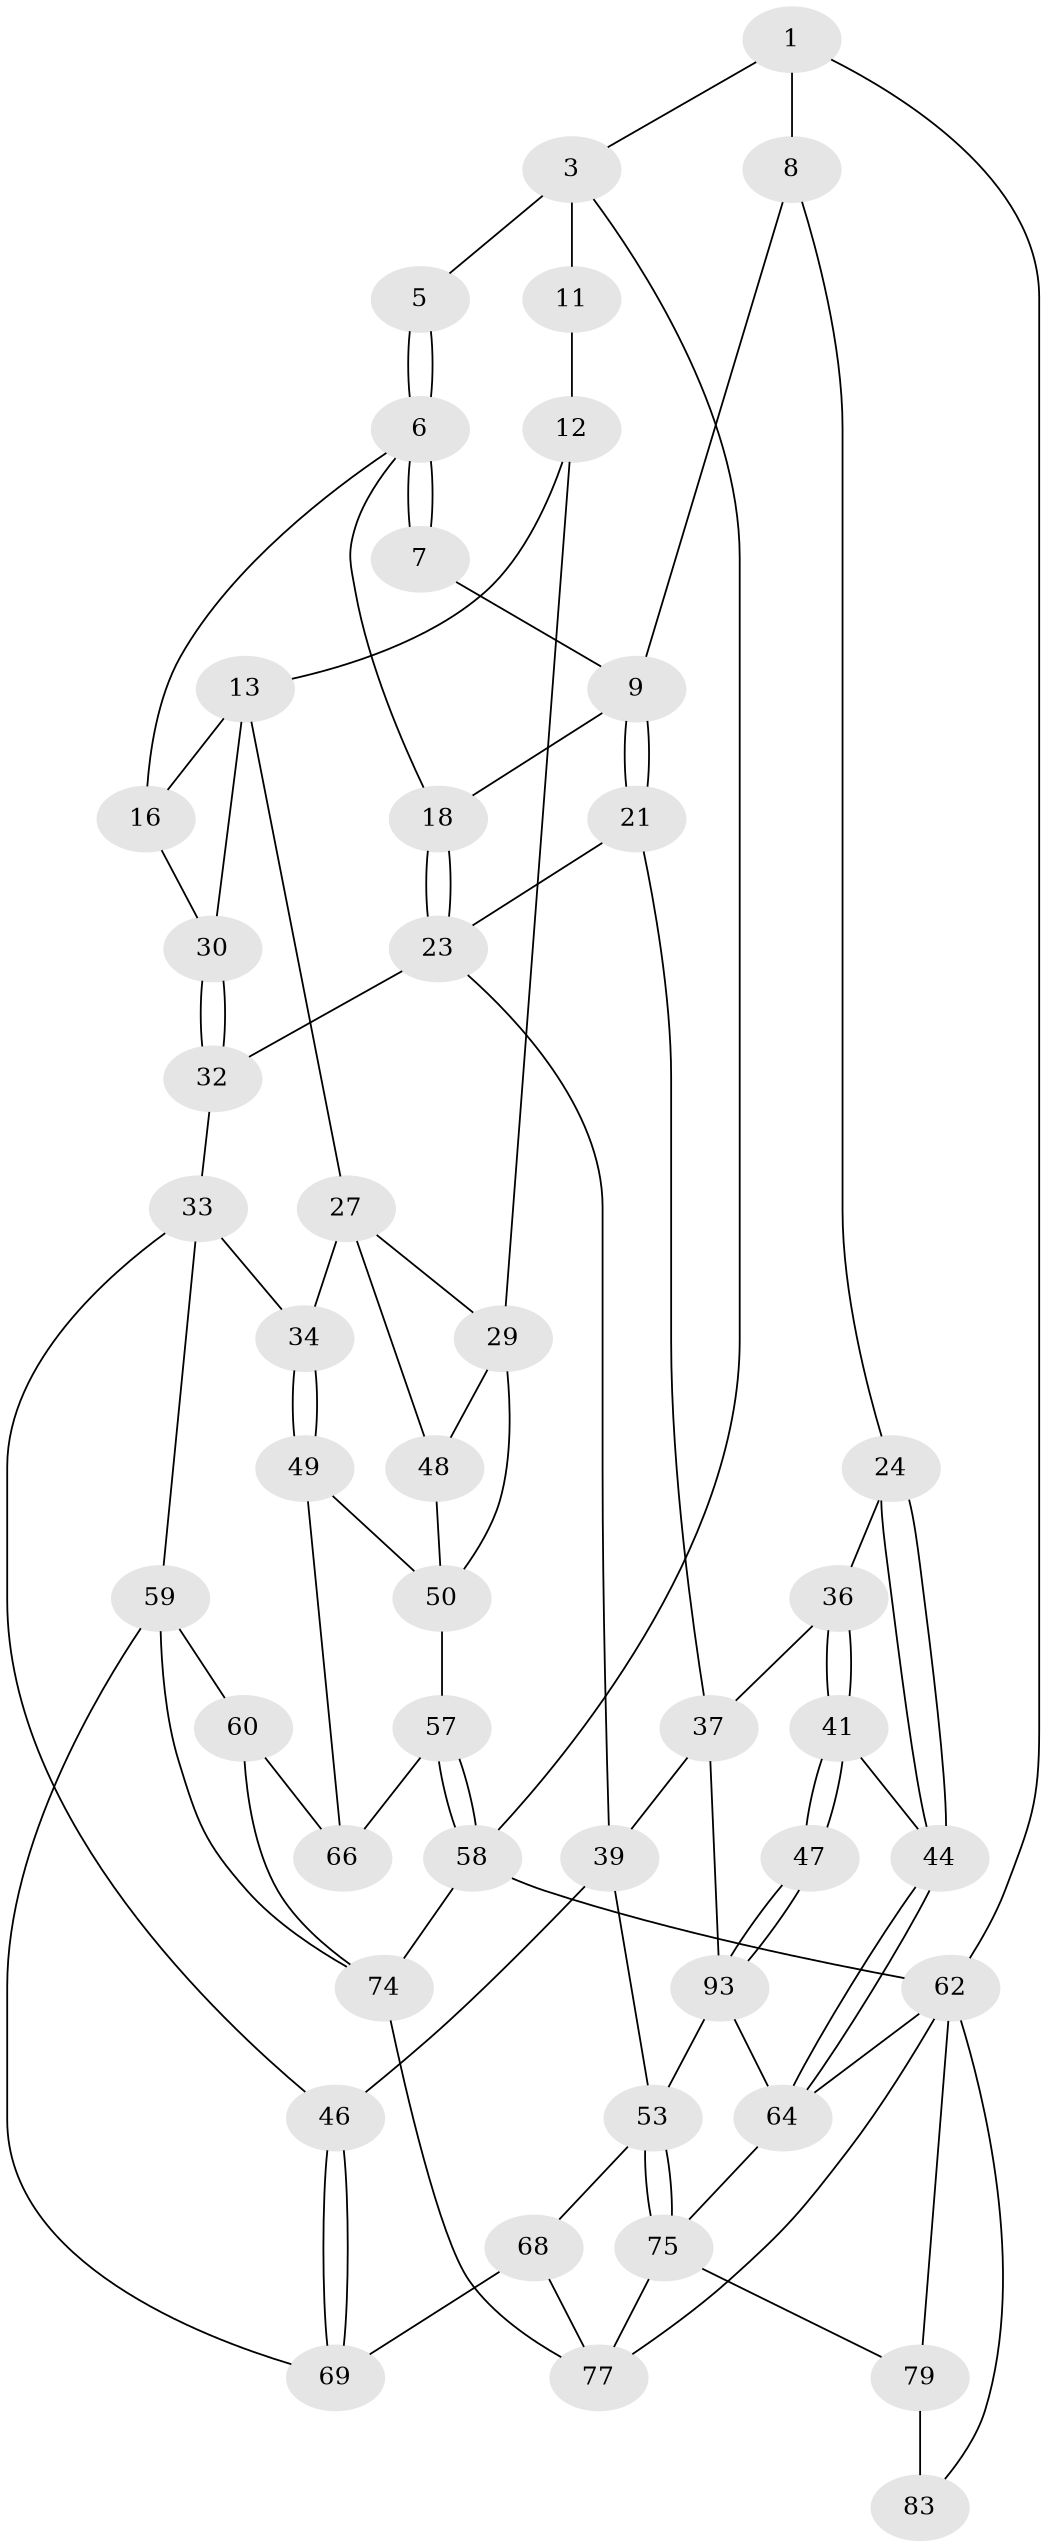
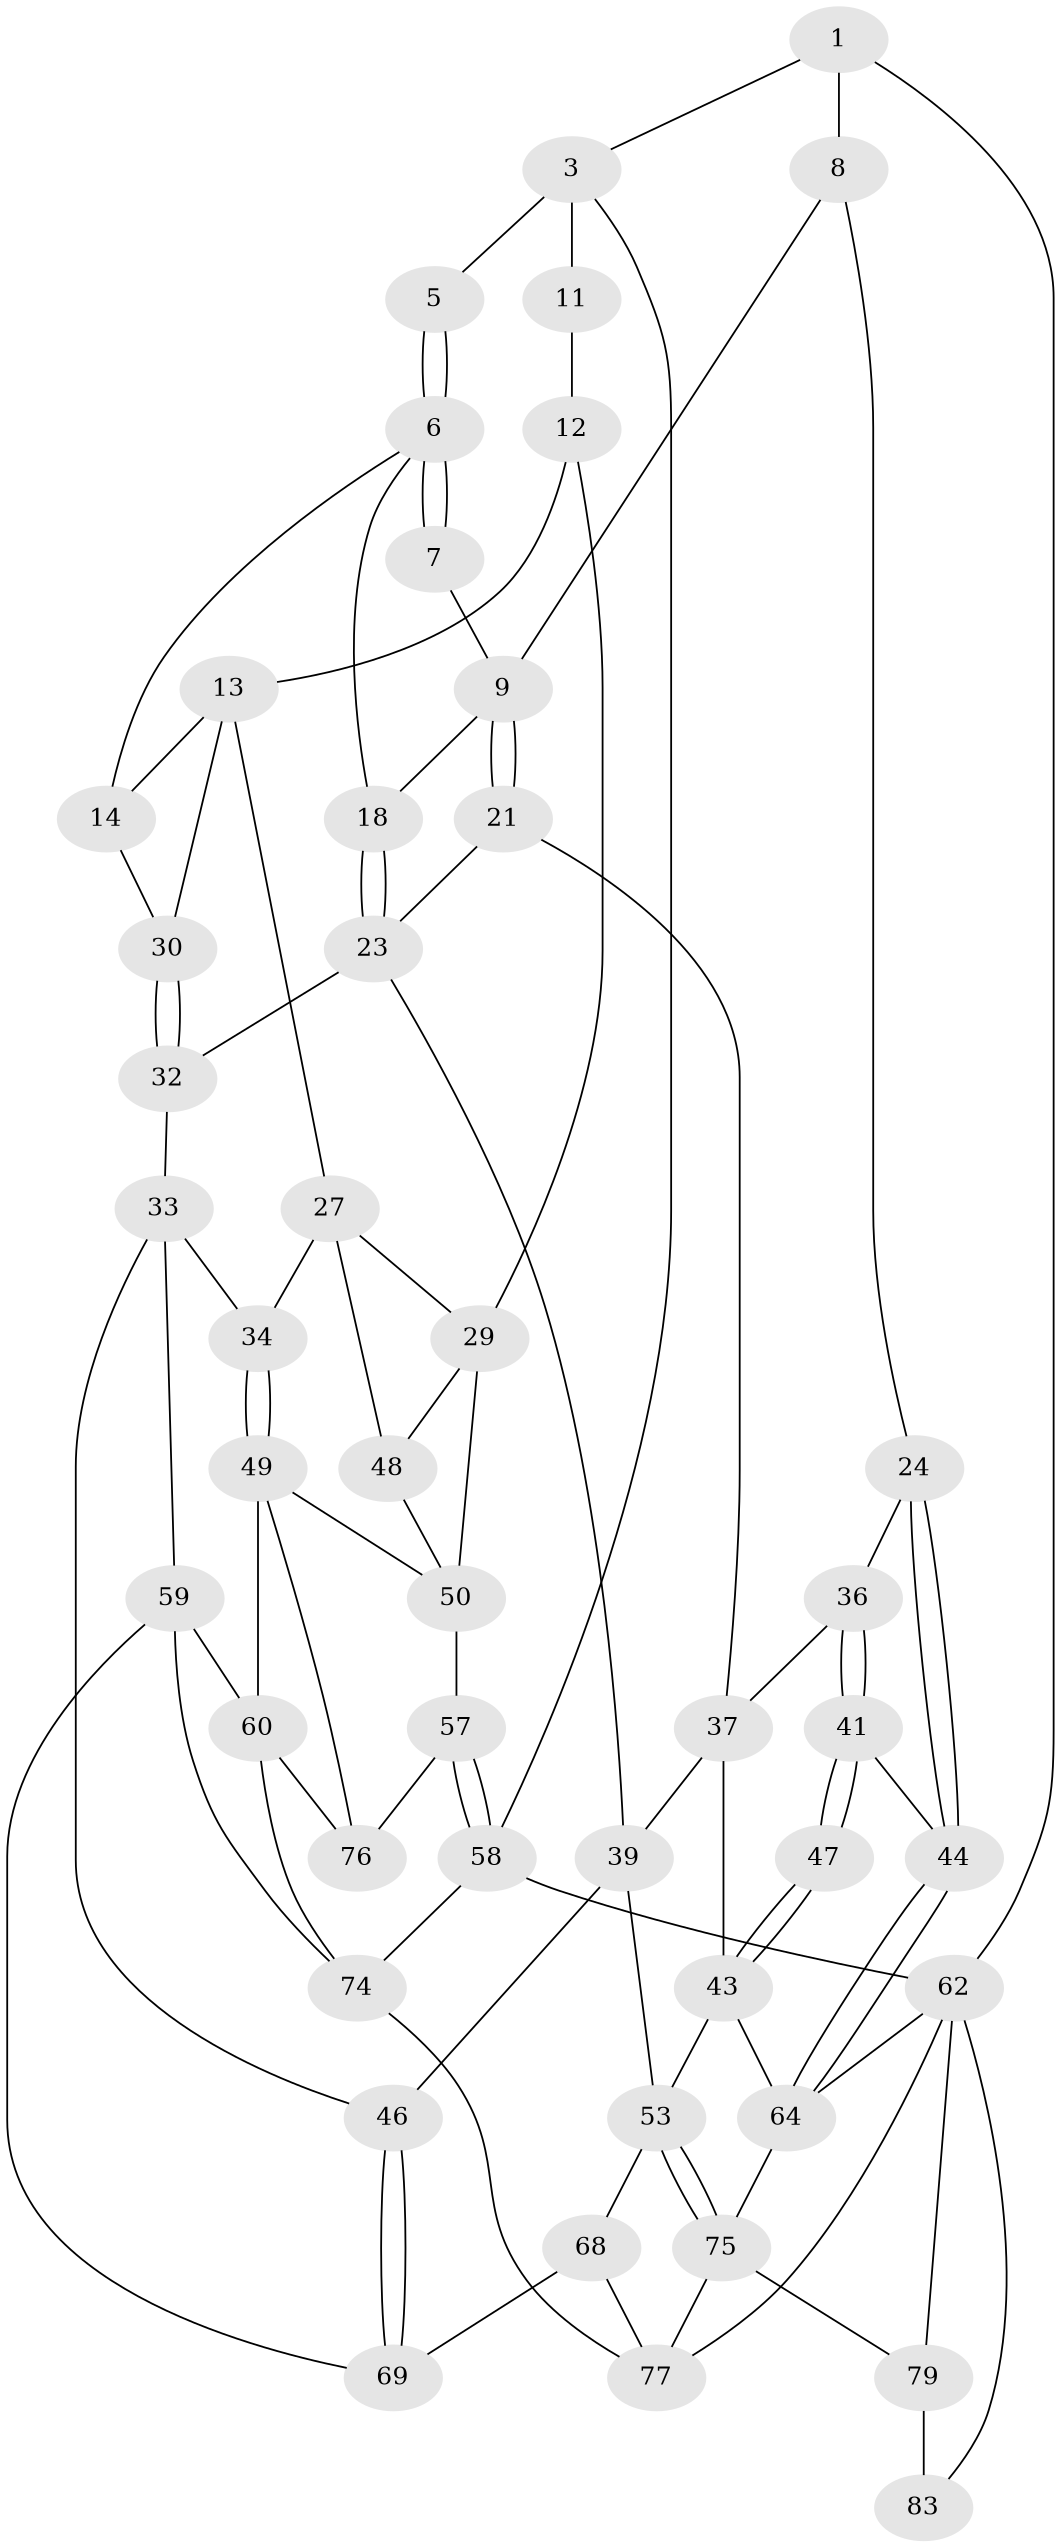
(146, 819) -> (106, 819)
none -> (258, 1598)
(343, 1858) -> (357, 1858)
(720, 1988) -> (723, 1988)
